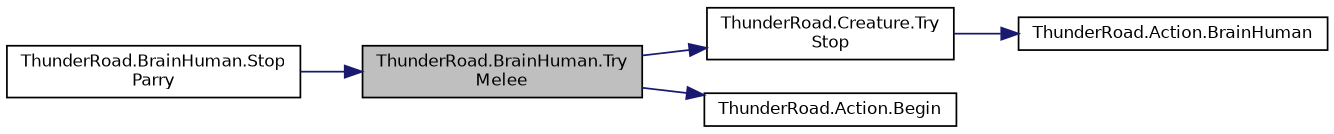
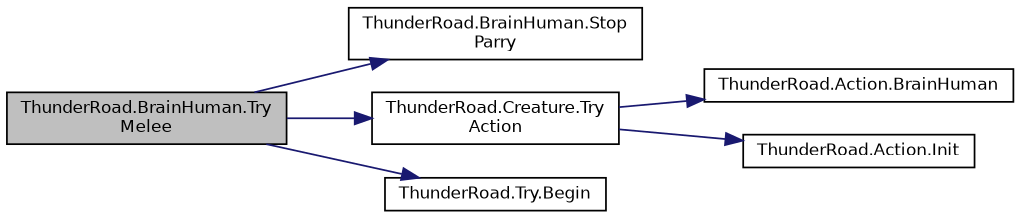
(830, 34) -> (495, 118)
(323, 72) -> (313, 78)
(830, 110) -> (495, 194)
none -> (859, 151)
